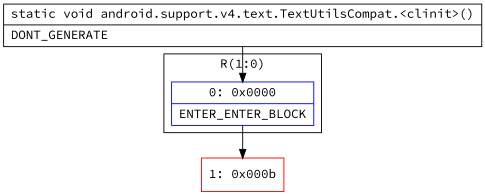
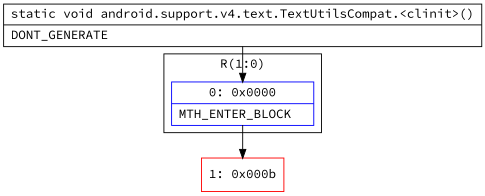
(243, 114) -> (235, 114)
